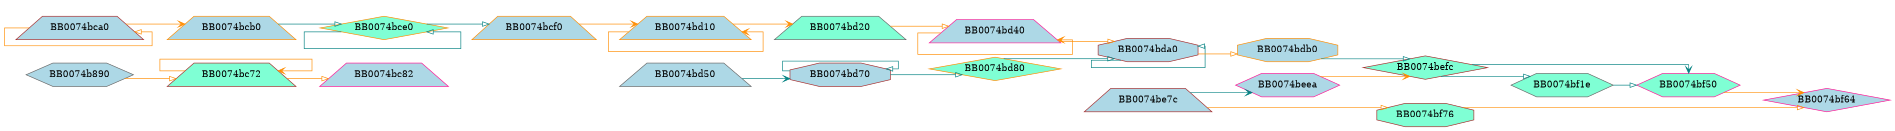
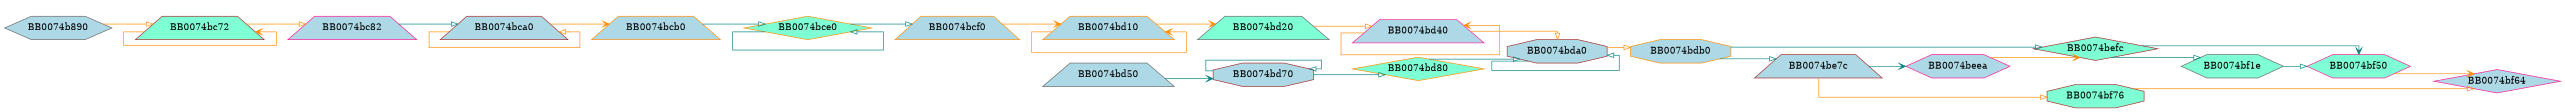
none -> (425, 24)
none -> (1745, 59)
